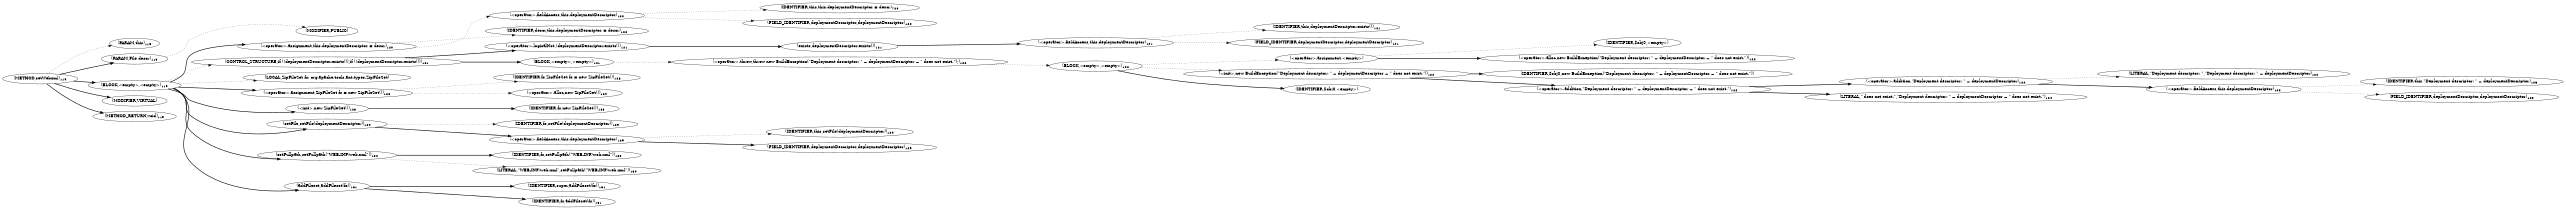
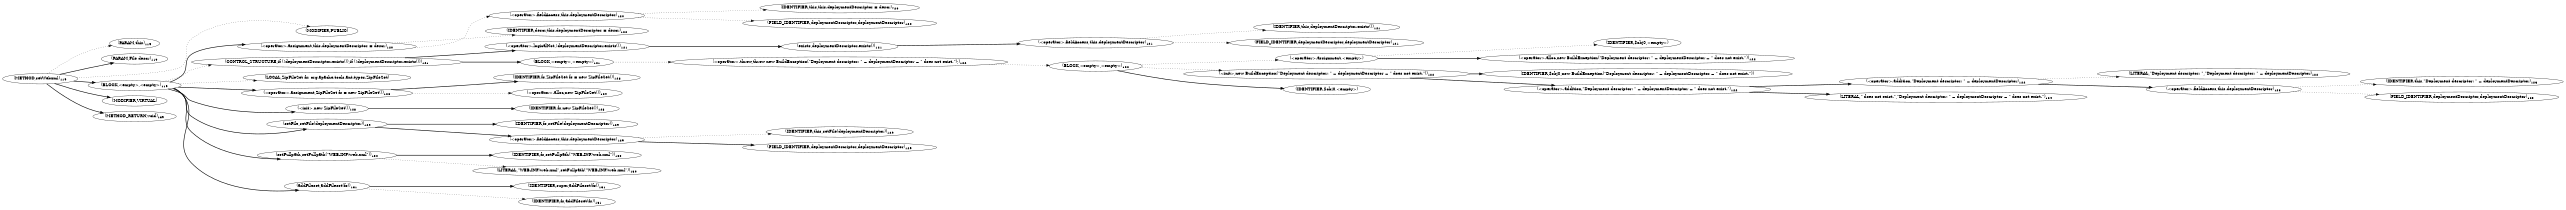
(230, 27) -> (187, 46)
(453, 86) -> (453, 86)
(161, 116) -> (161, 116)
(440, 124) -> (440, 124)
(444, 194) -> (444, 194)
